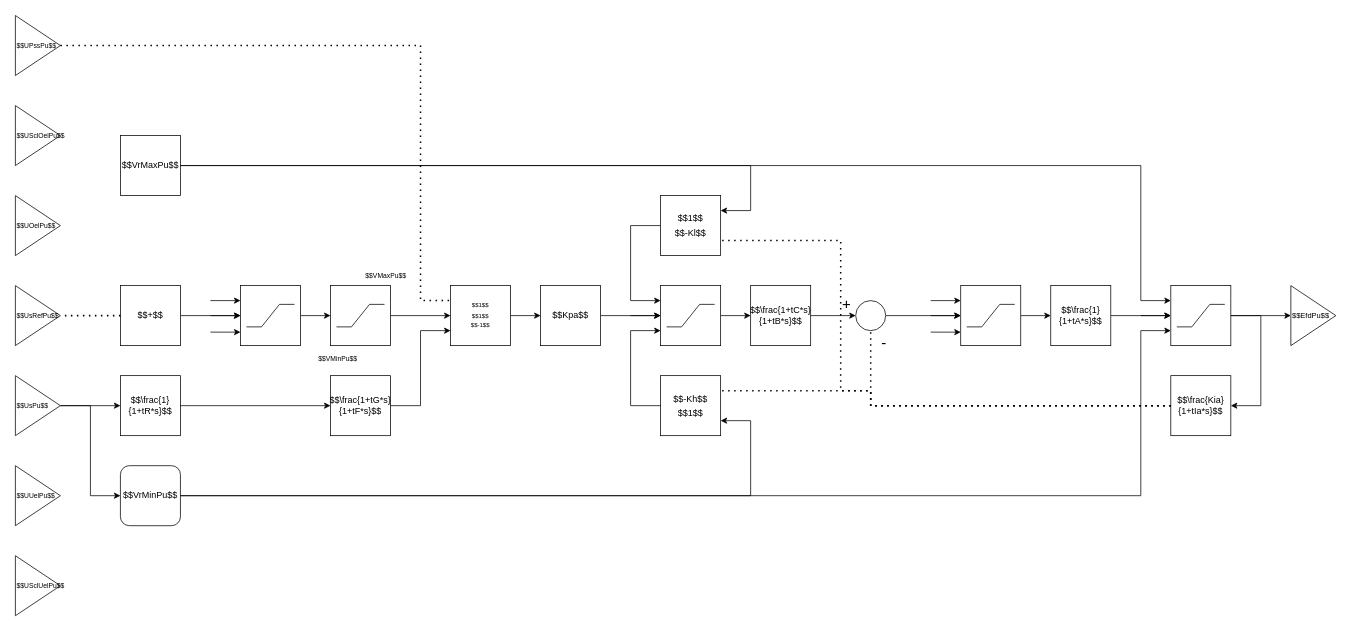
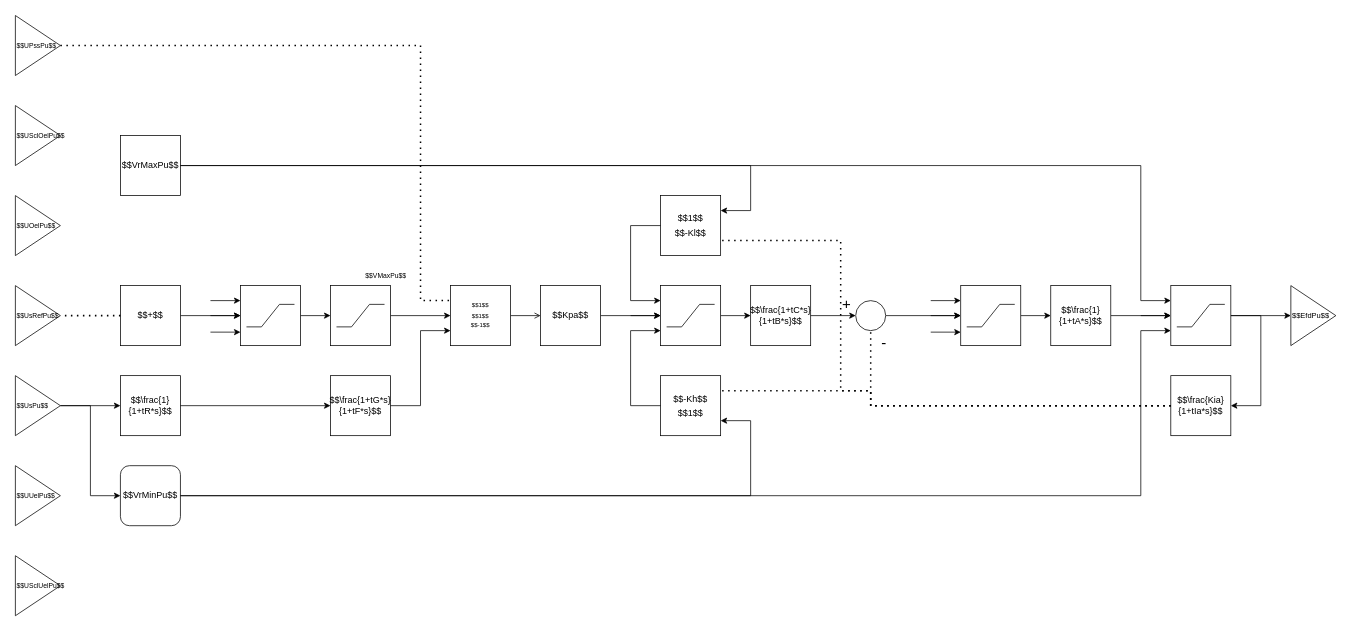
(534, 315) -> (535, 315)
(338, 357) -> none
